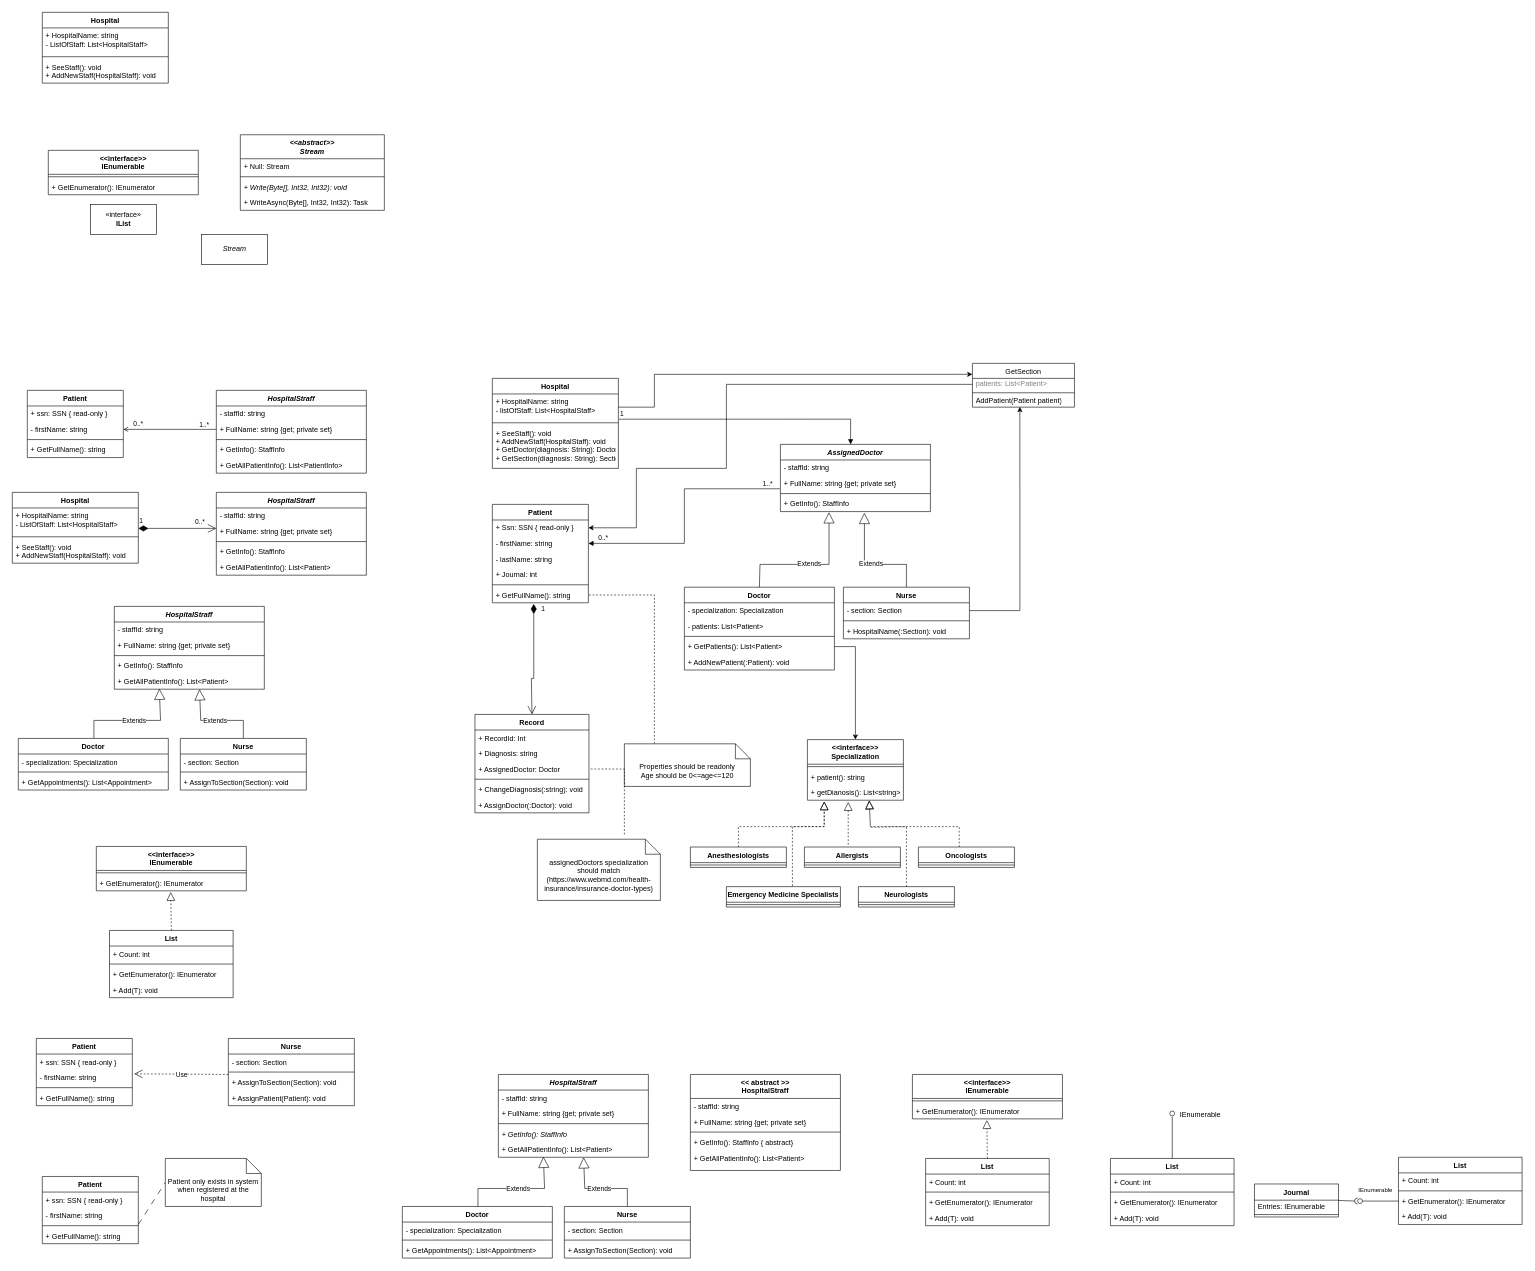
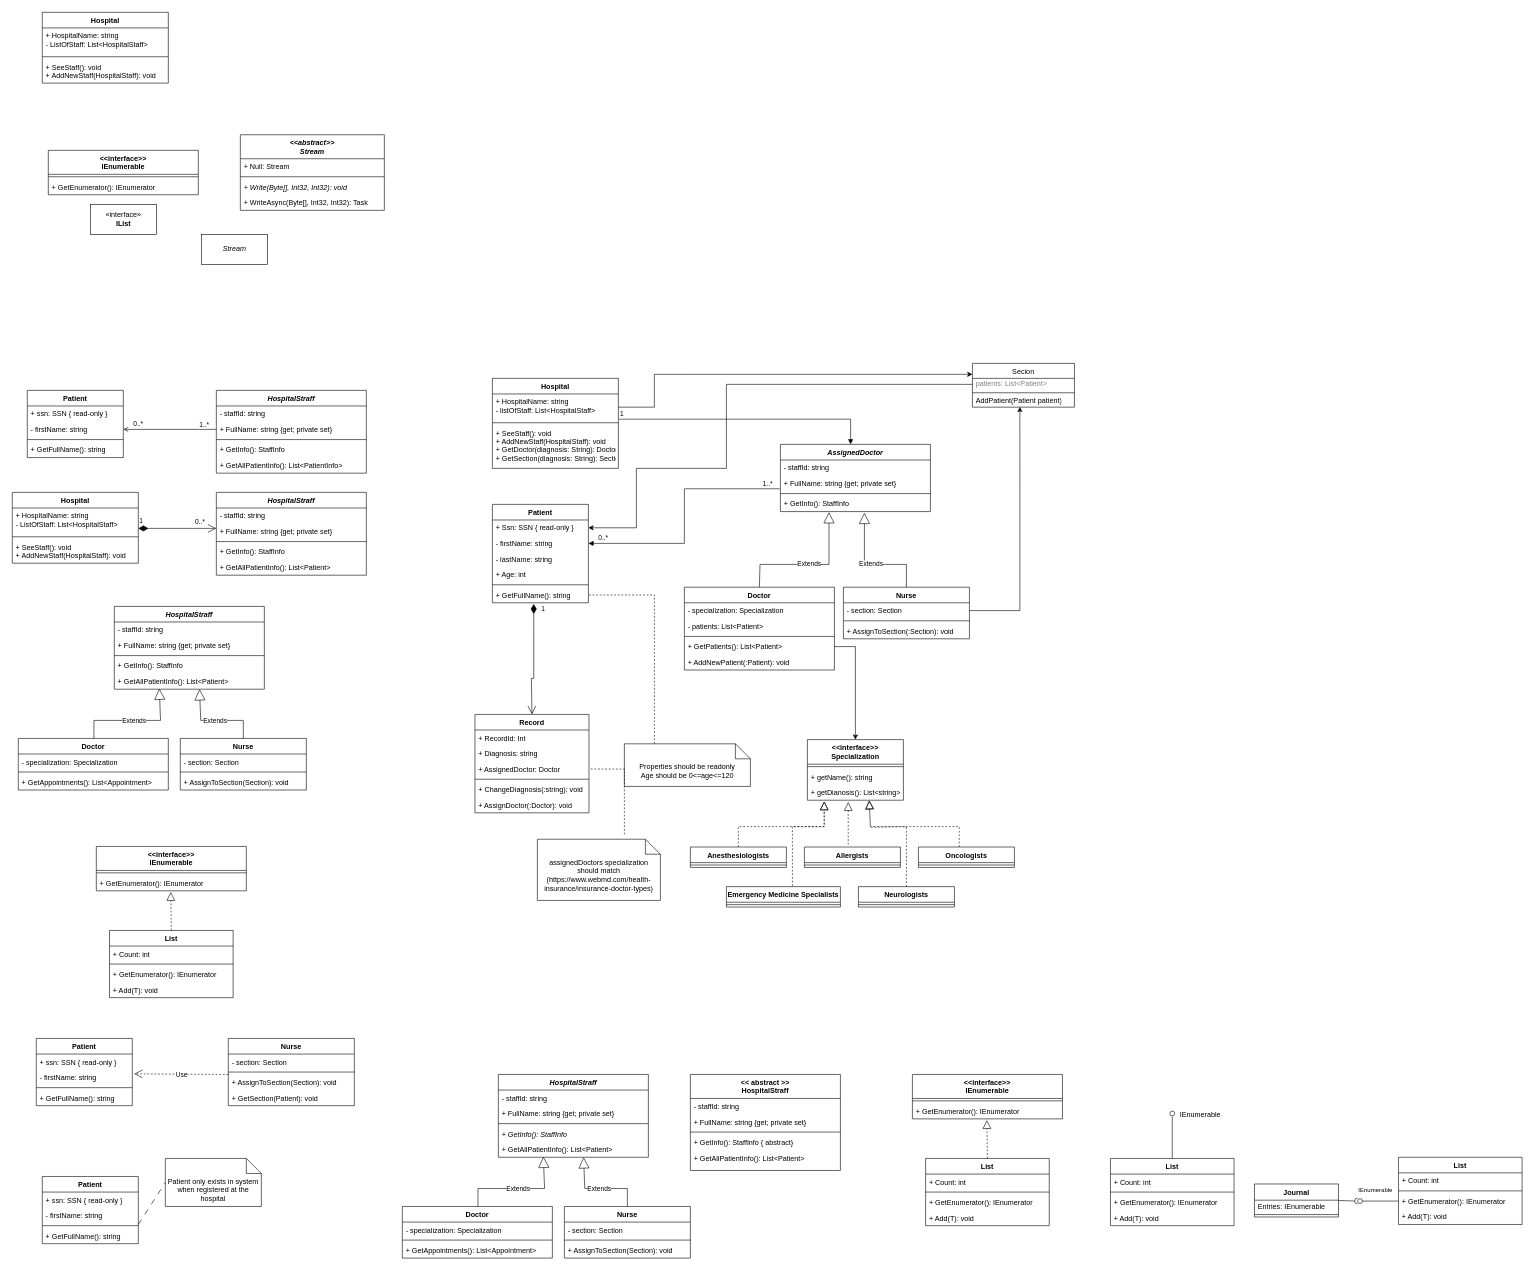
(1023, 372) -> (1023, 372)
(519, 575) -> (512, 575)
(900, 631) -> (906, 631)
(844, 777) -> (845, 777)
(286, 1098) -> (280, 1098)
